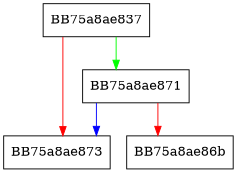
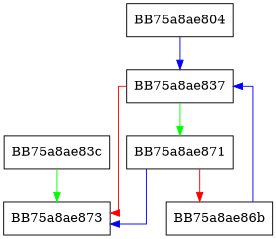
none -> (180, 20)
none -> (253, 139)
none -> (57, 152)
